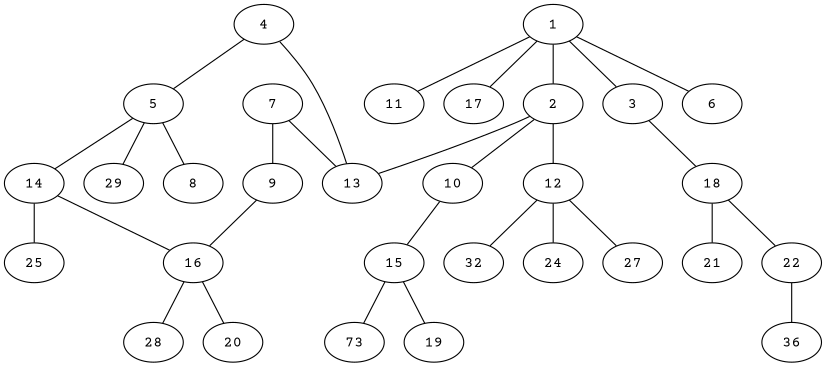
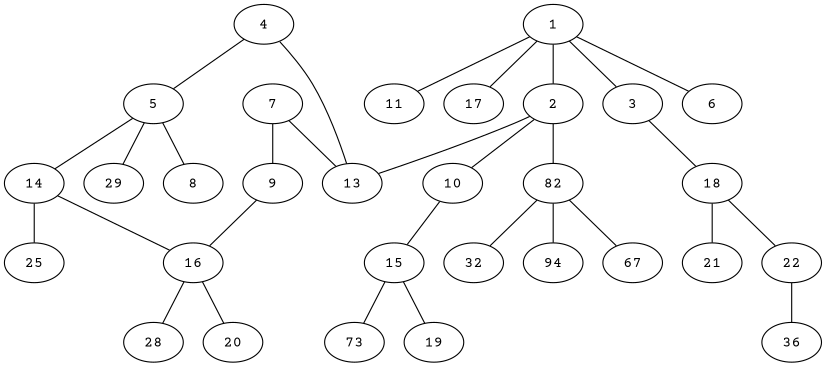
(553, 183) -> (553, 183)
(553, 263) -> (553, 263)
(633, 263) -> (633, 263)
